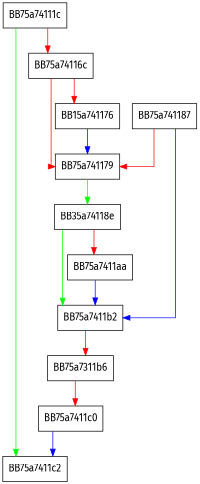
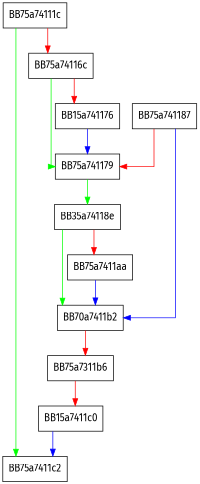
(51, 123) -> (51, 123)
(90, 318) -> (90, 318)
(71, 419) -> (71, 419)
